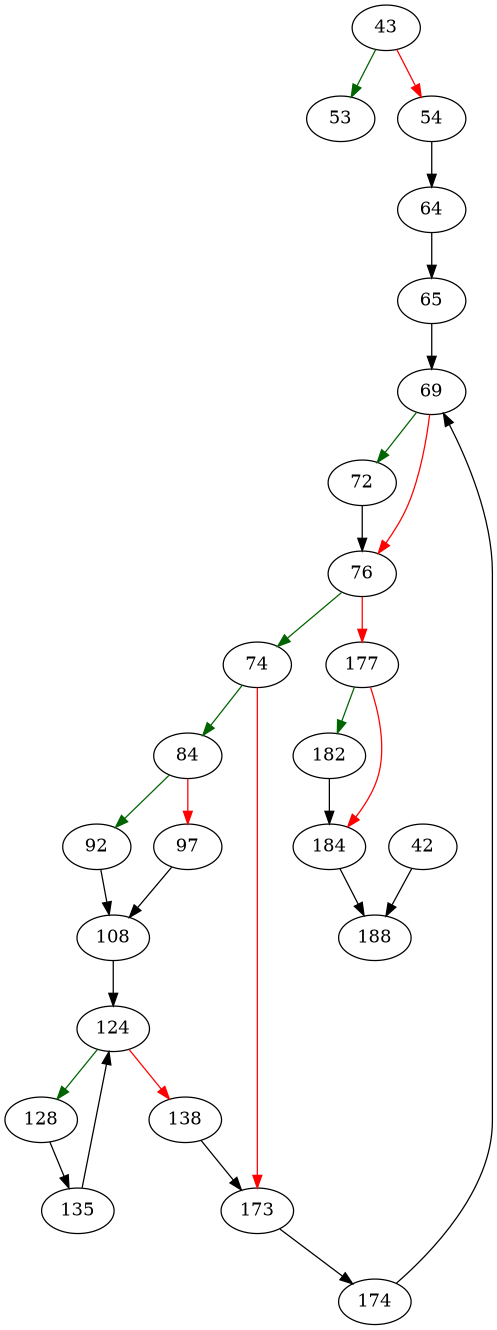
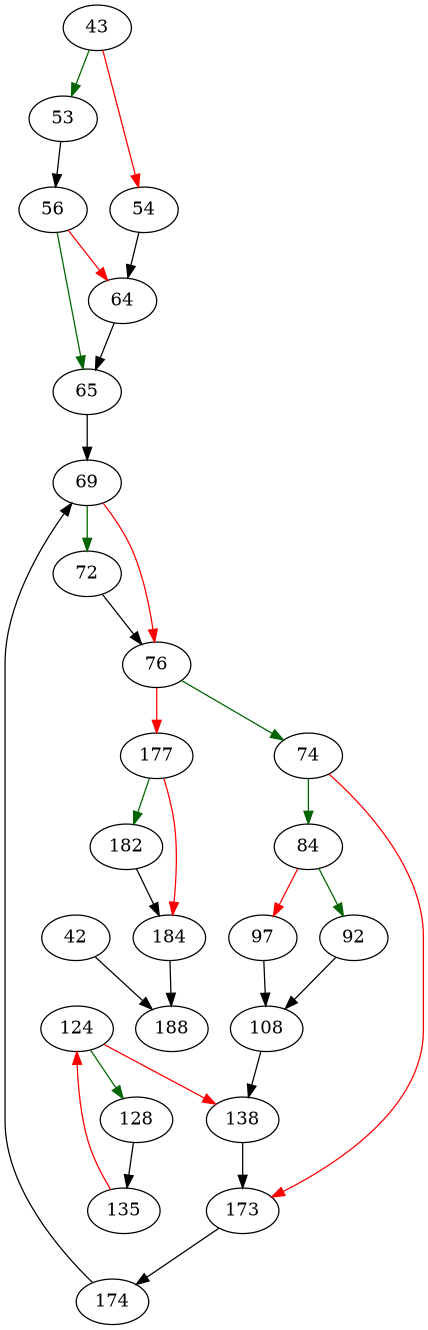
none -> (53, 210)
(113, 977) -> (256, 1068)
(94, 1126) -> (85, 1129)
